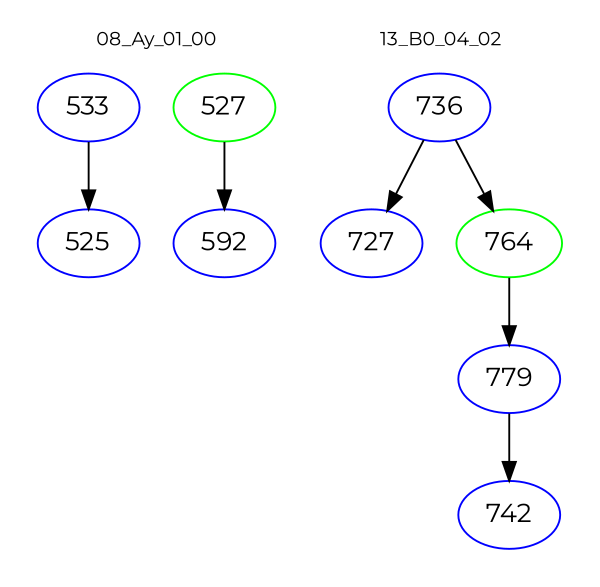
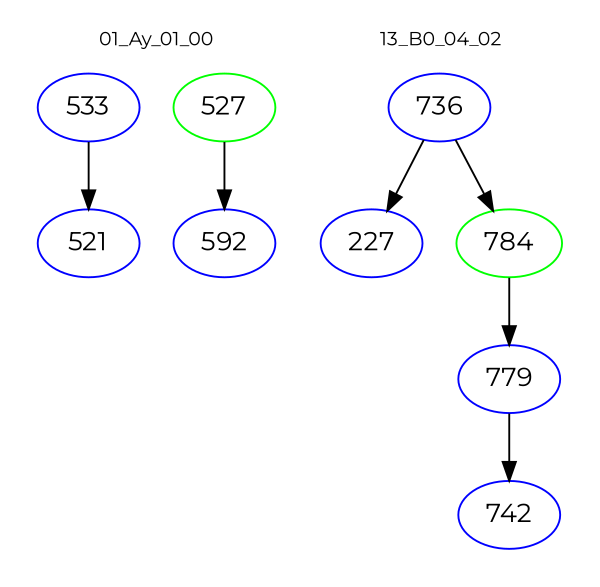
(157, 41) -> (157, 41)
(89, 243) -> (89, 243)
(372, 243) -> (372, 243)
(509, 243) -> (509, 243)
